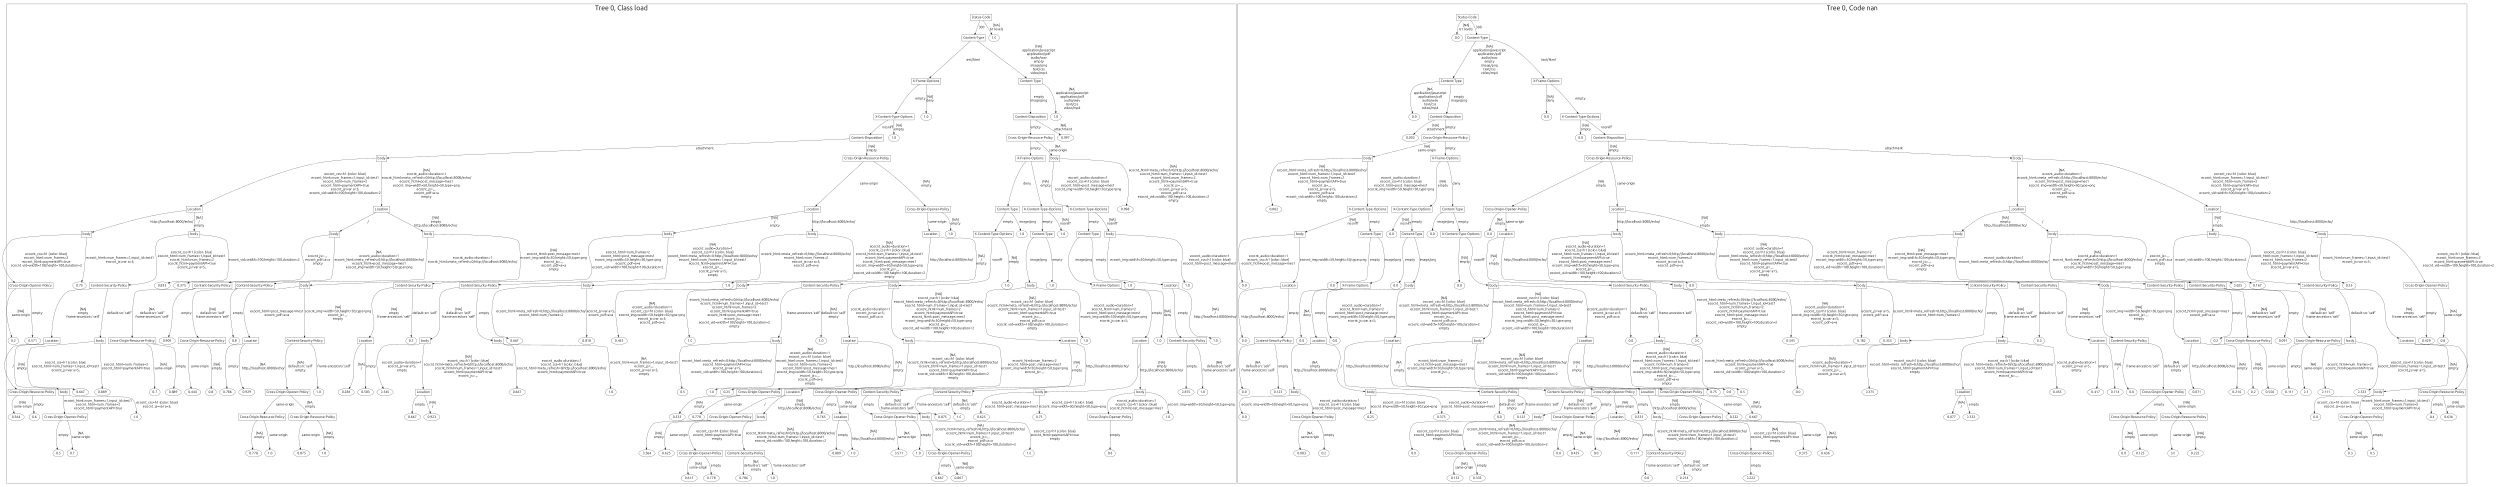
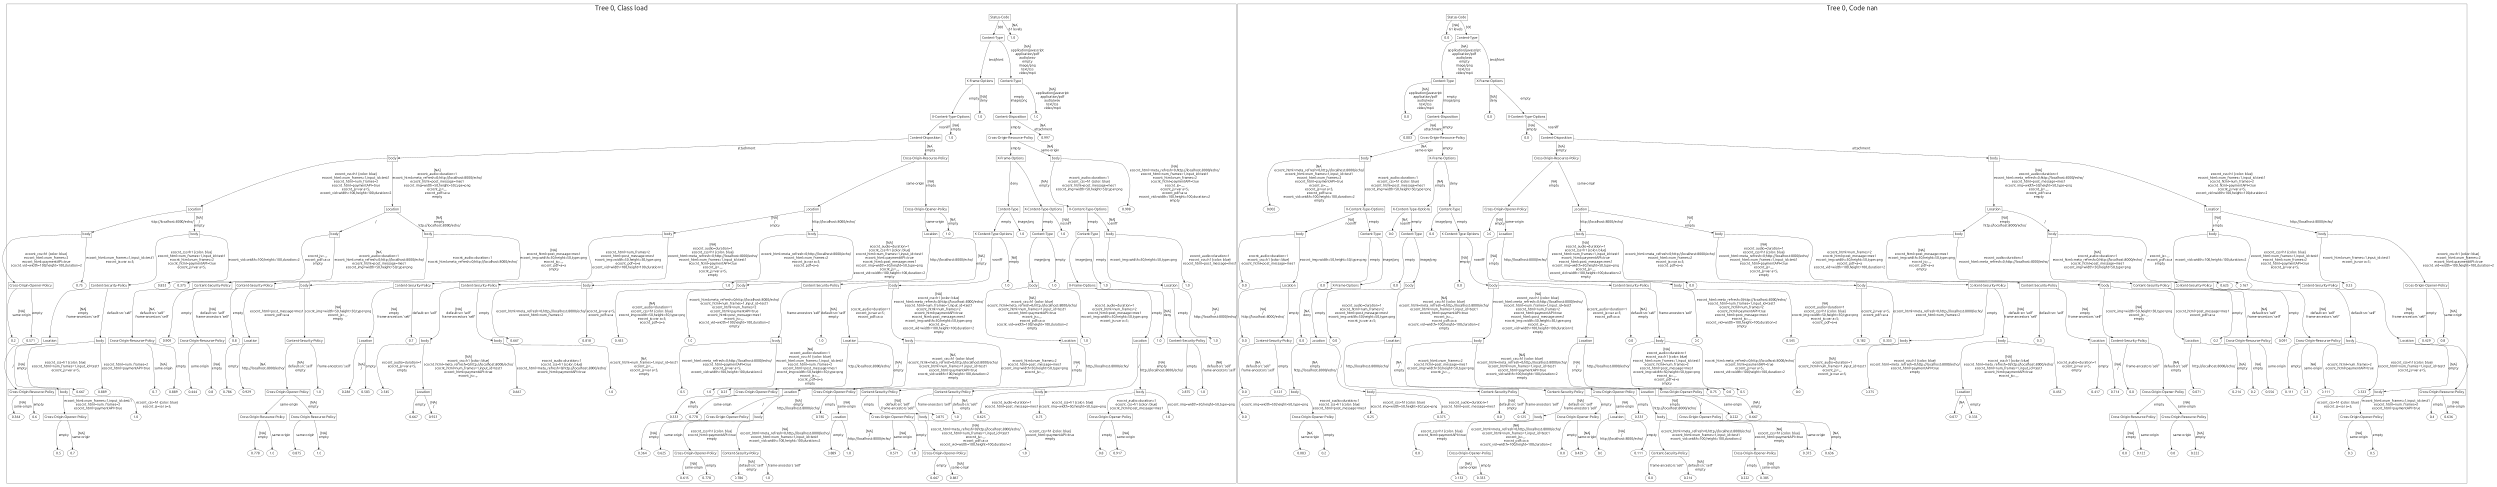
none -> (1118, 453)
none -> (1765, 478)
